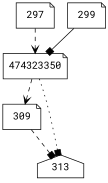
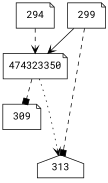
(35, 15) -> (35, 15)
(63, 38) -> (63, 38)
(29, 88) -> (29, 88)
(50, 113) -> (50, 113)
(40, 141) -> (74, 88)
